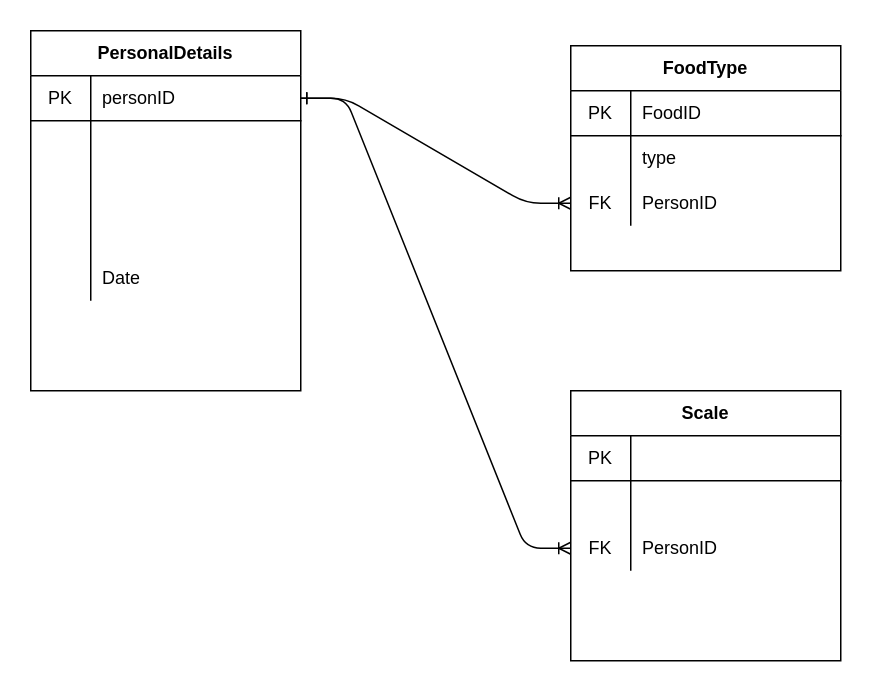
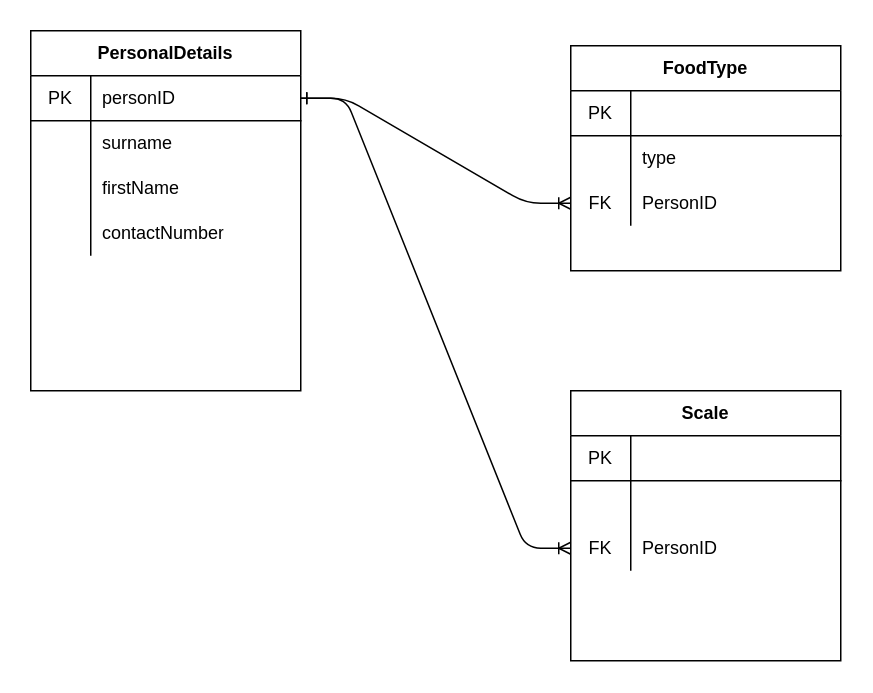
(736, 113) -> none
none -> (196, 143)
none -> (196, 188)
none -> (196, 233)
(196, 278) -> none
